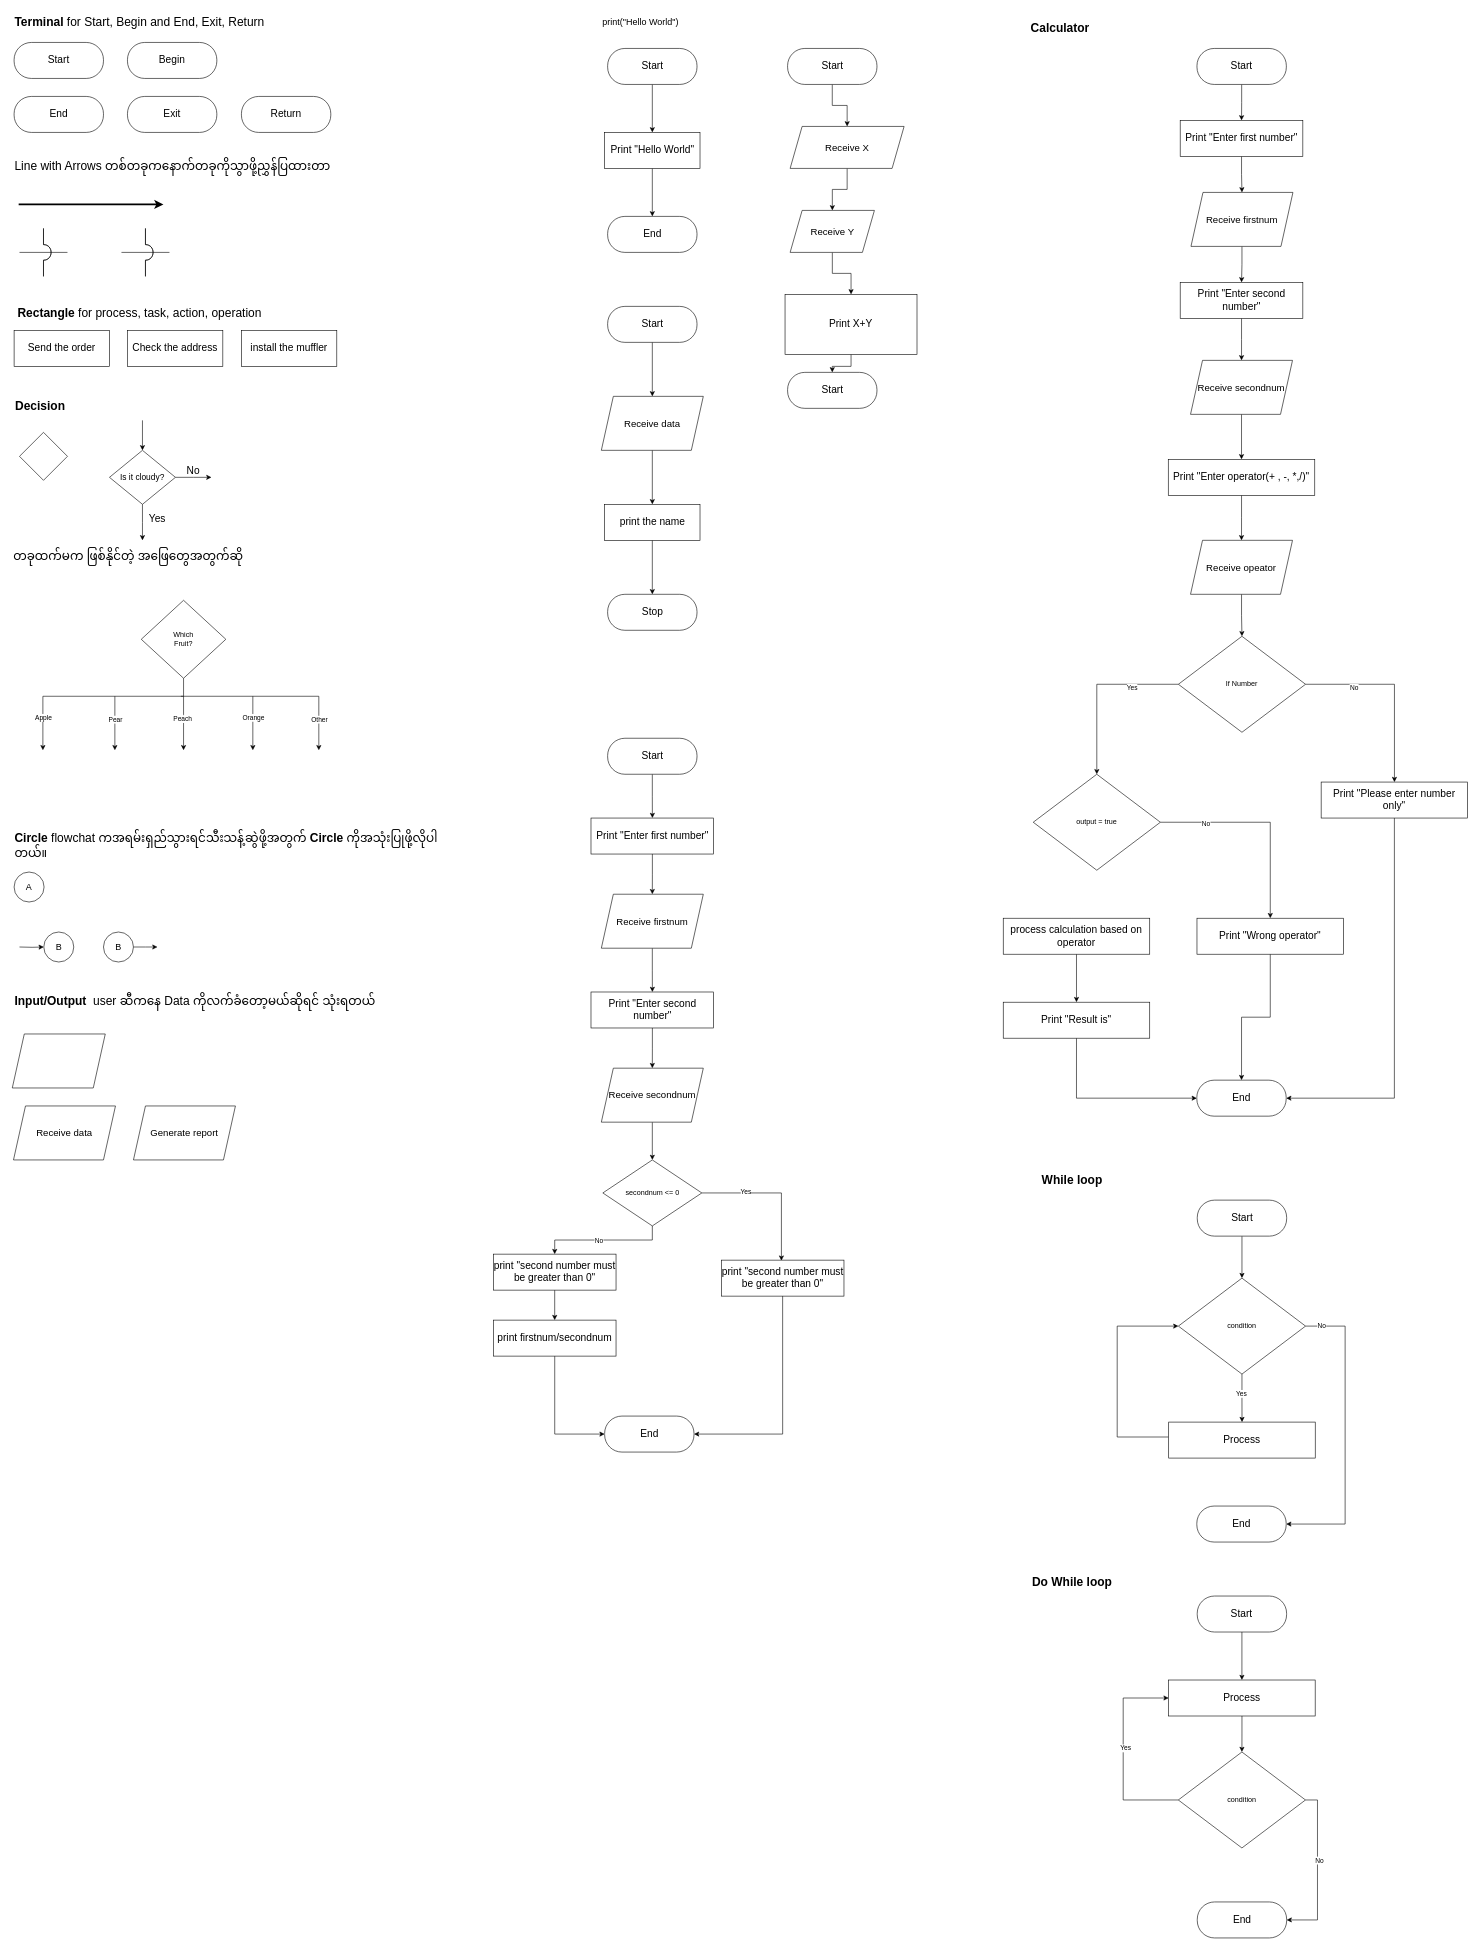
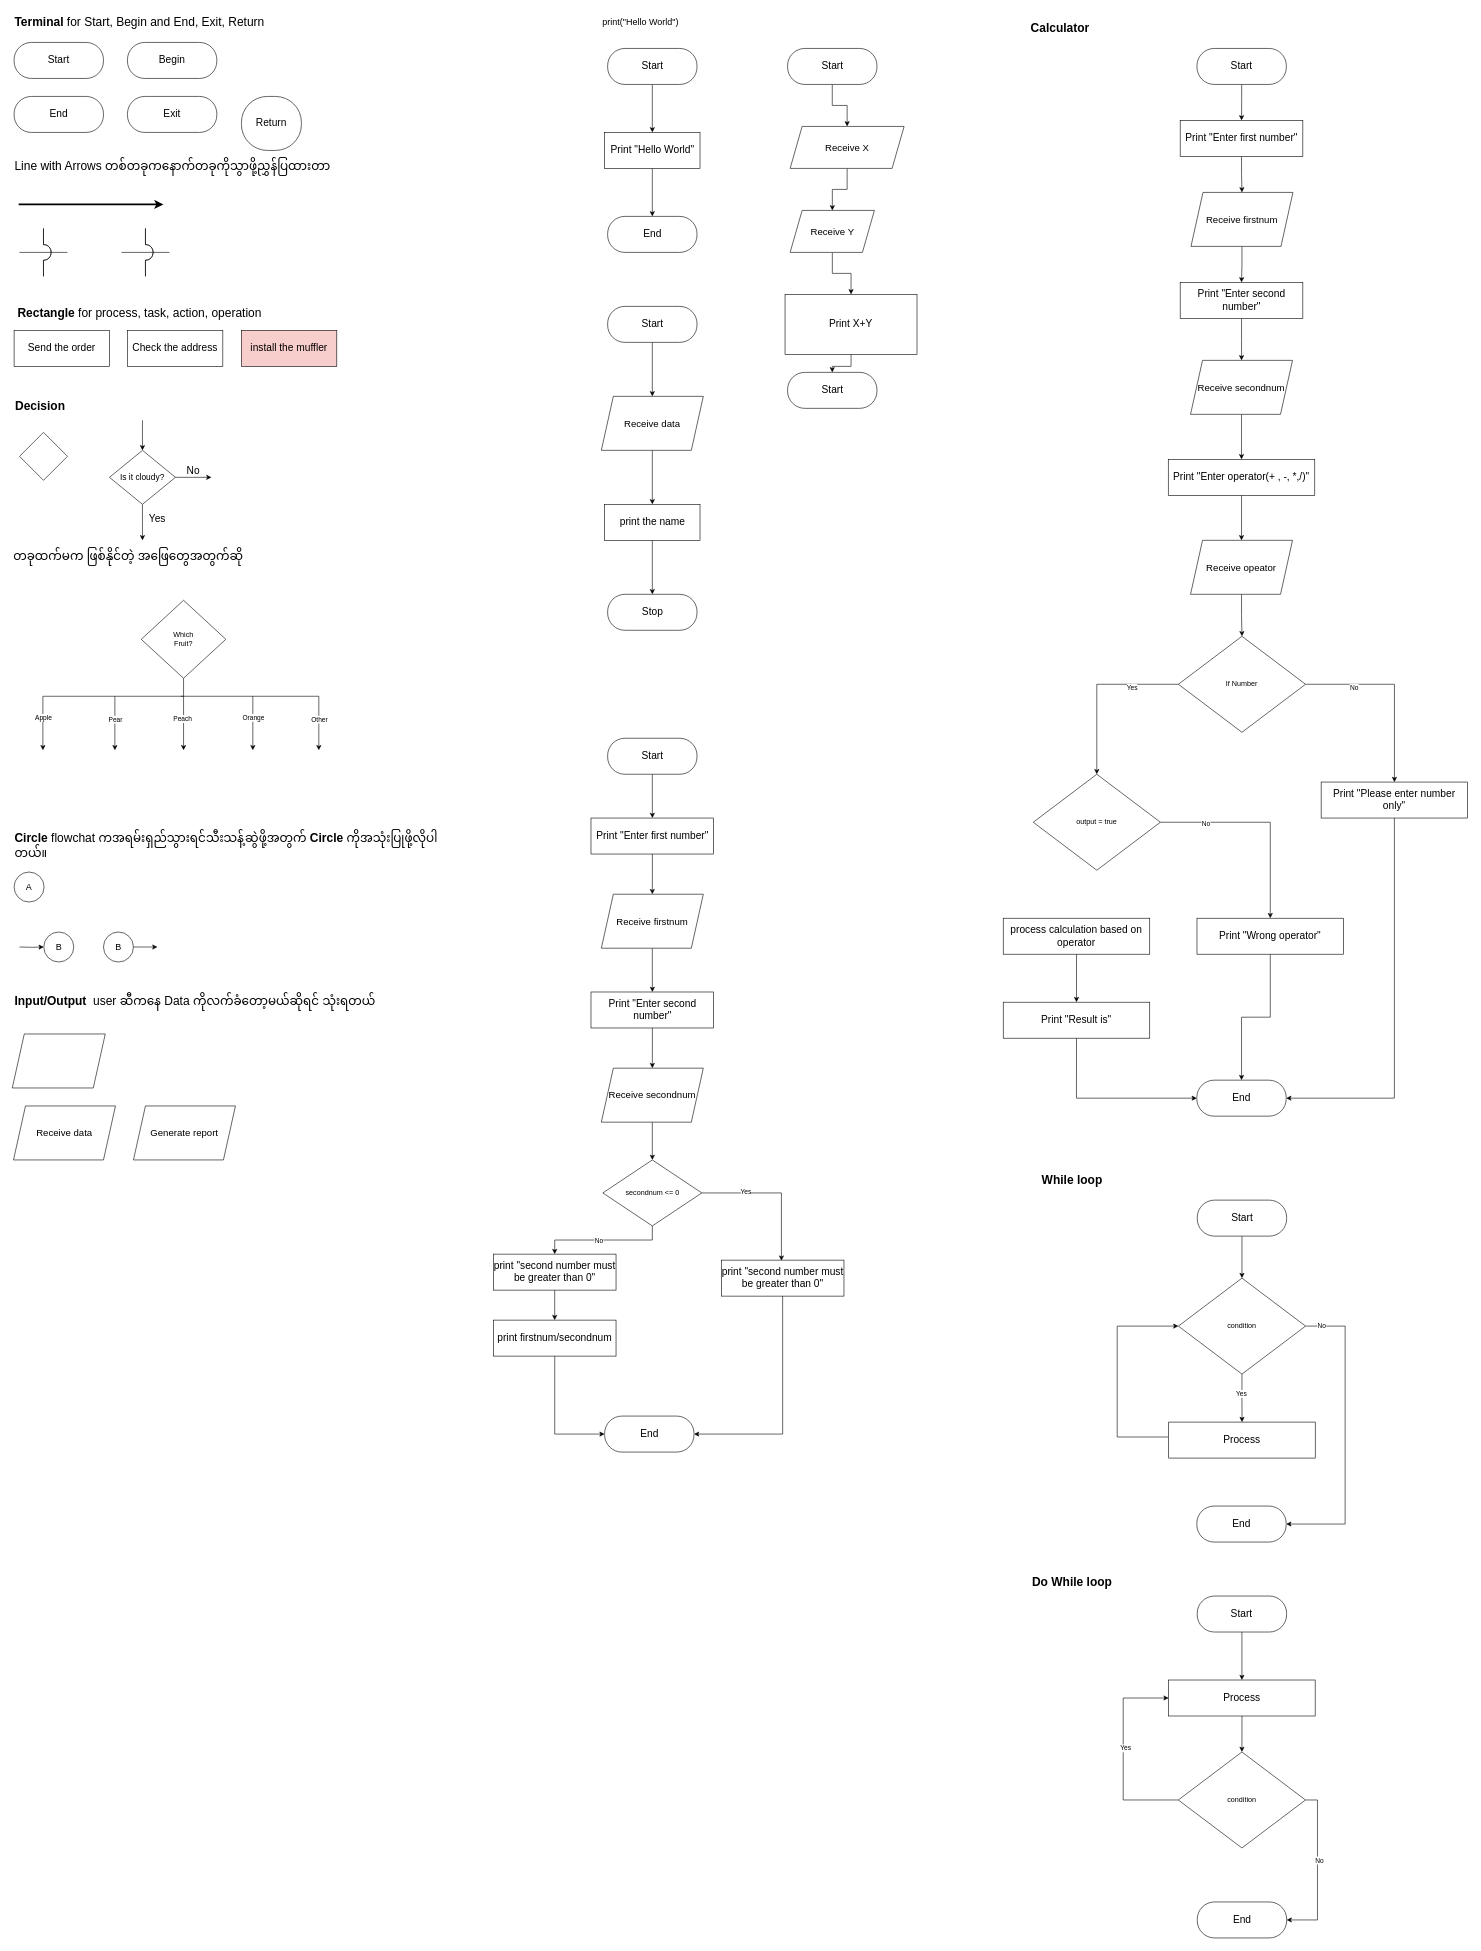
(286, 114) -> (272, 123)
(289, 348) -> (289, 348)
